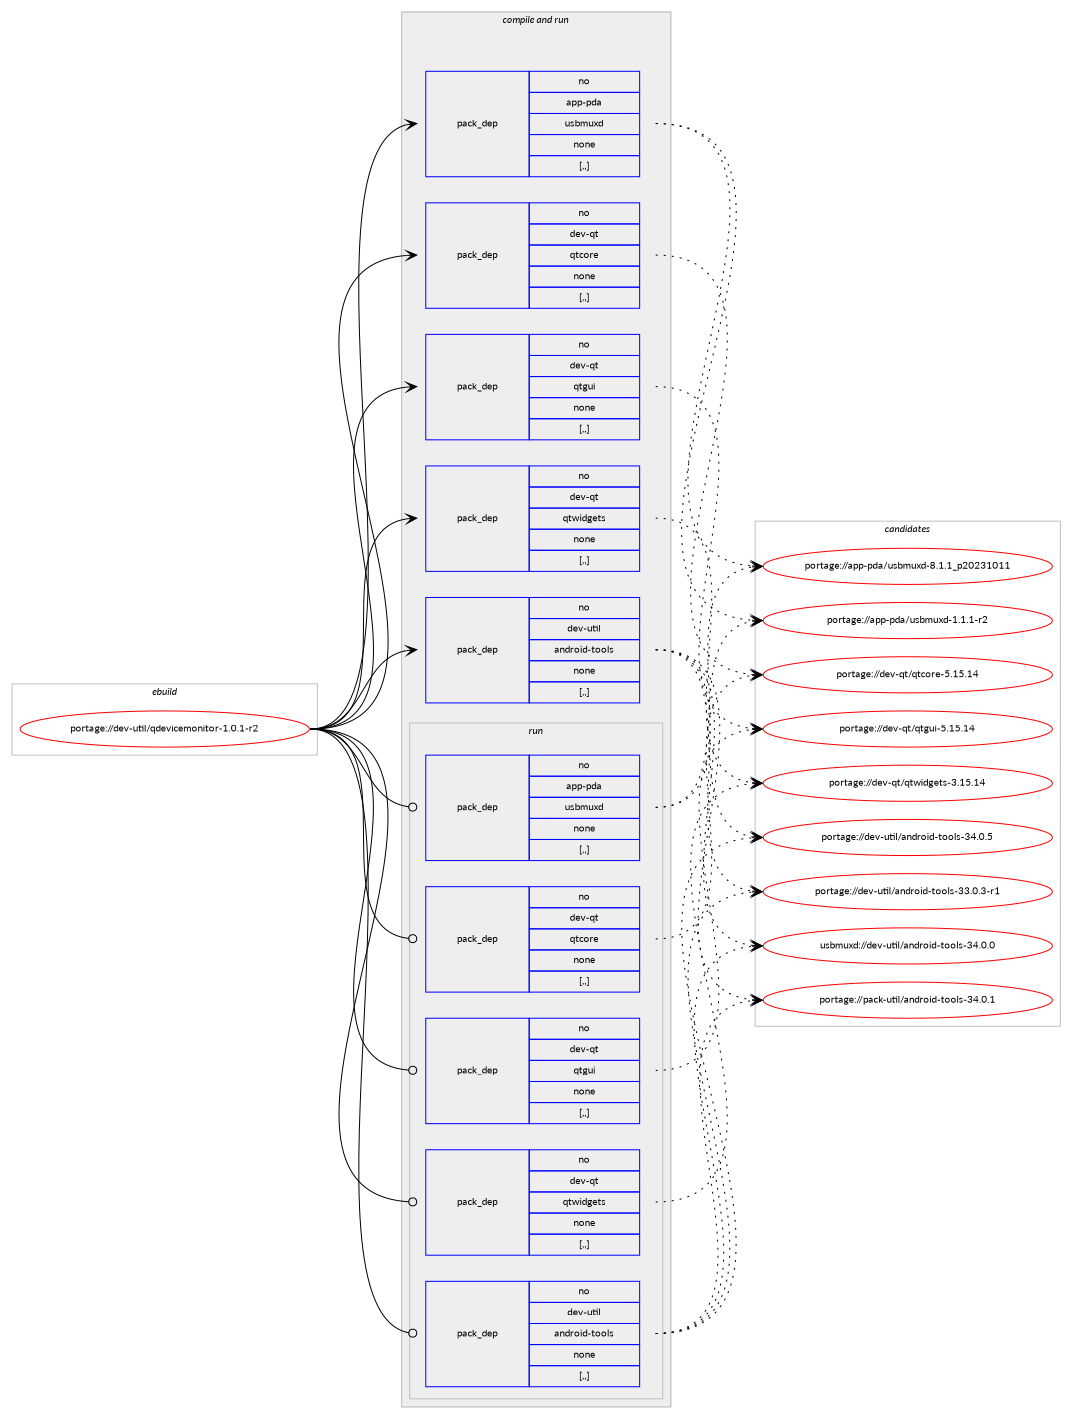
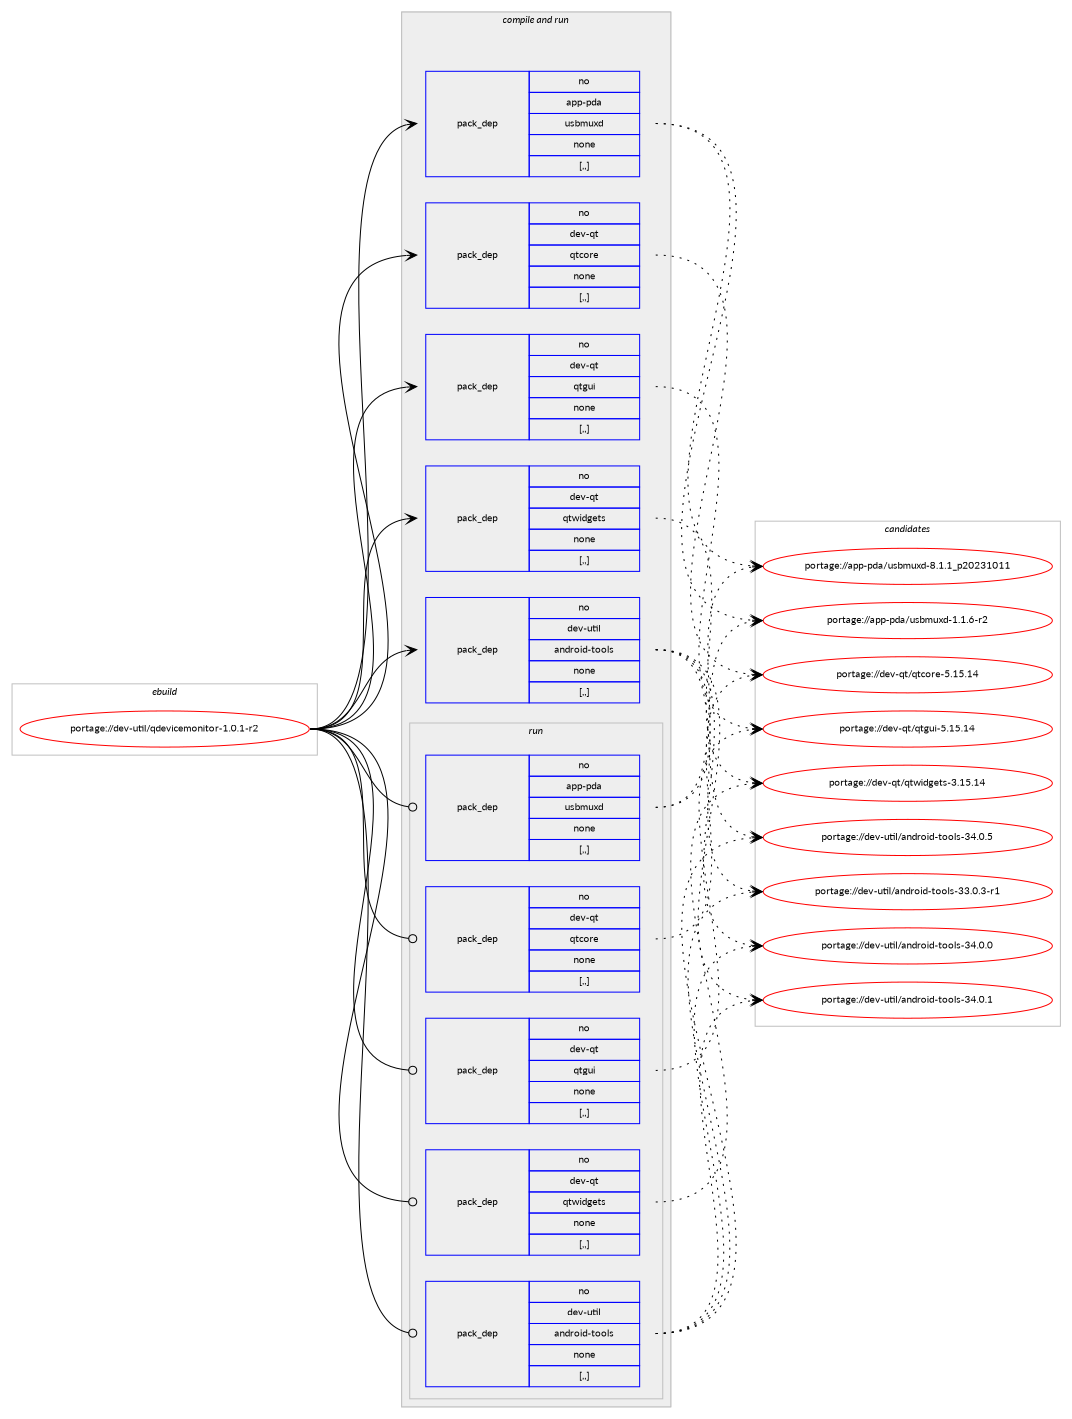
(908, 621) -> (908, 621)
(908, 946) -> (908, 946)
(908, 1000) -> (908, 1000)
